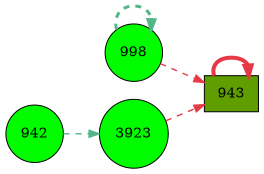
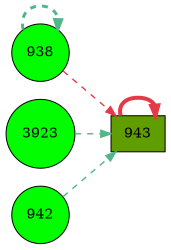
(134, 53) -> (41, 53)
(180, 115) -> (88, 134)
(76, 134) -> (86, 177)
